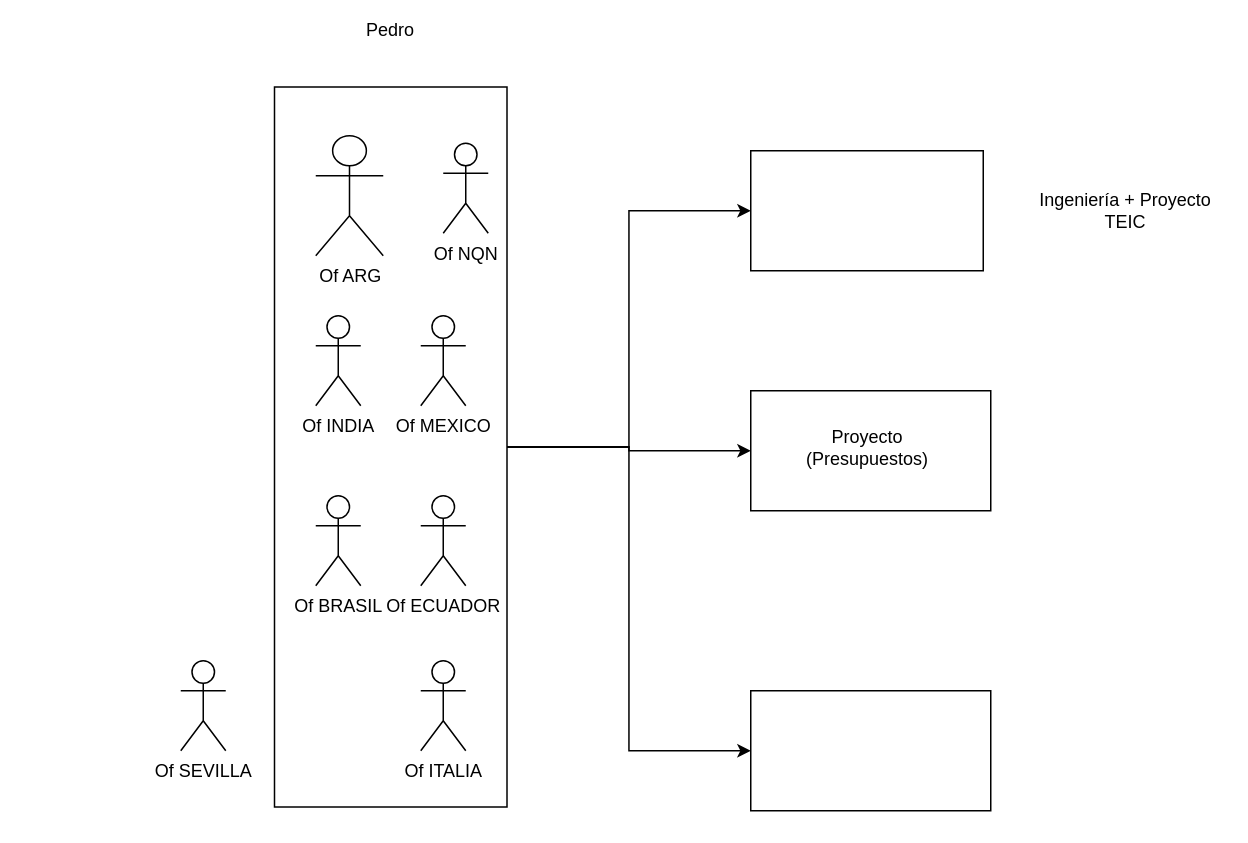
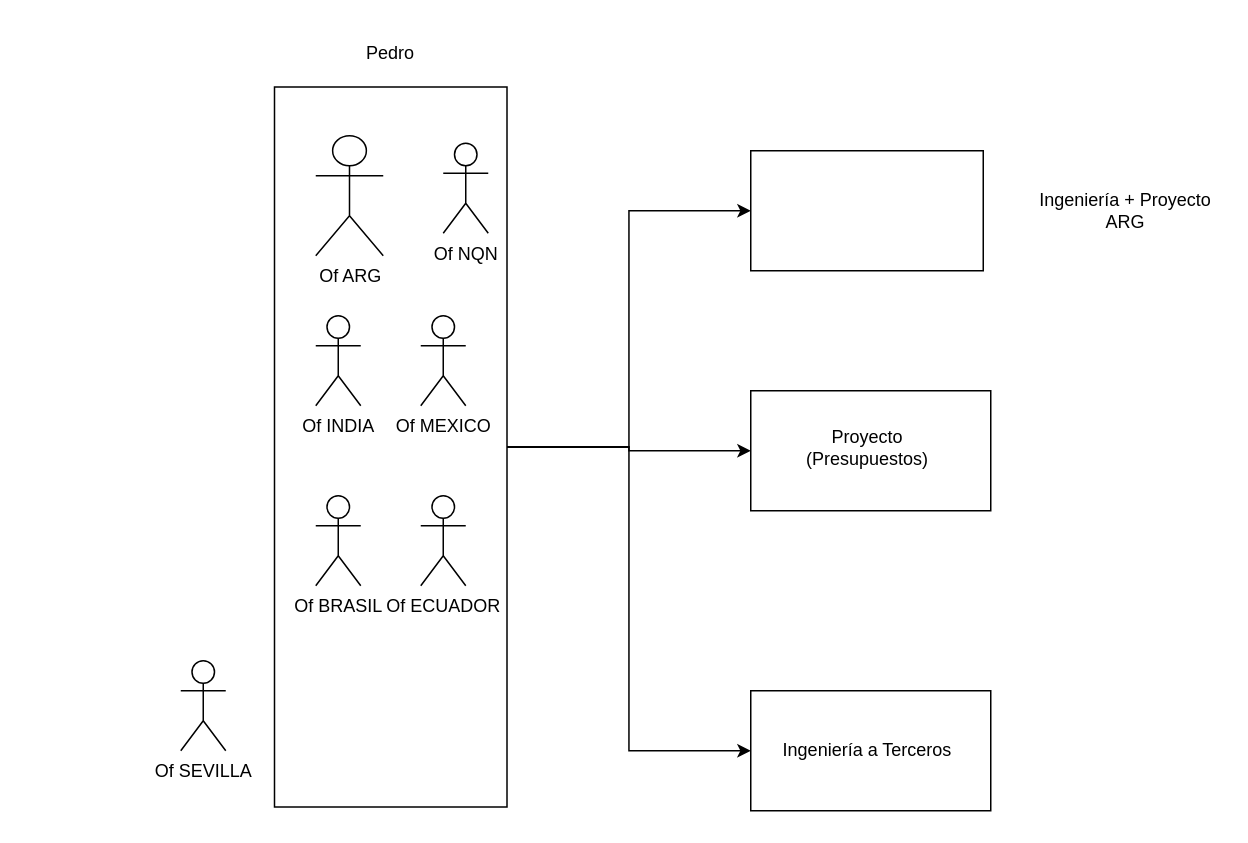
(391, 31) -> (391, 53)
(1126, 211) -> (1126, 211)
(443, 706) -> none
none -> (867, 751)
